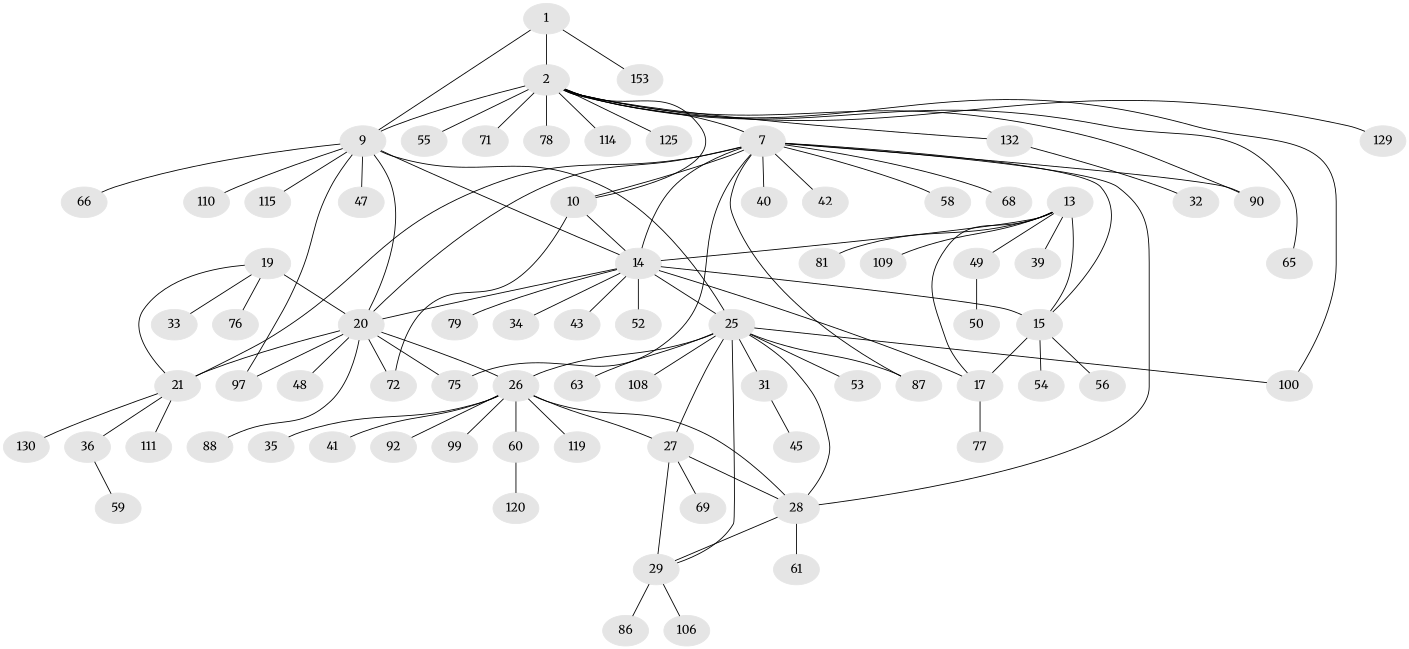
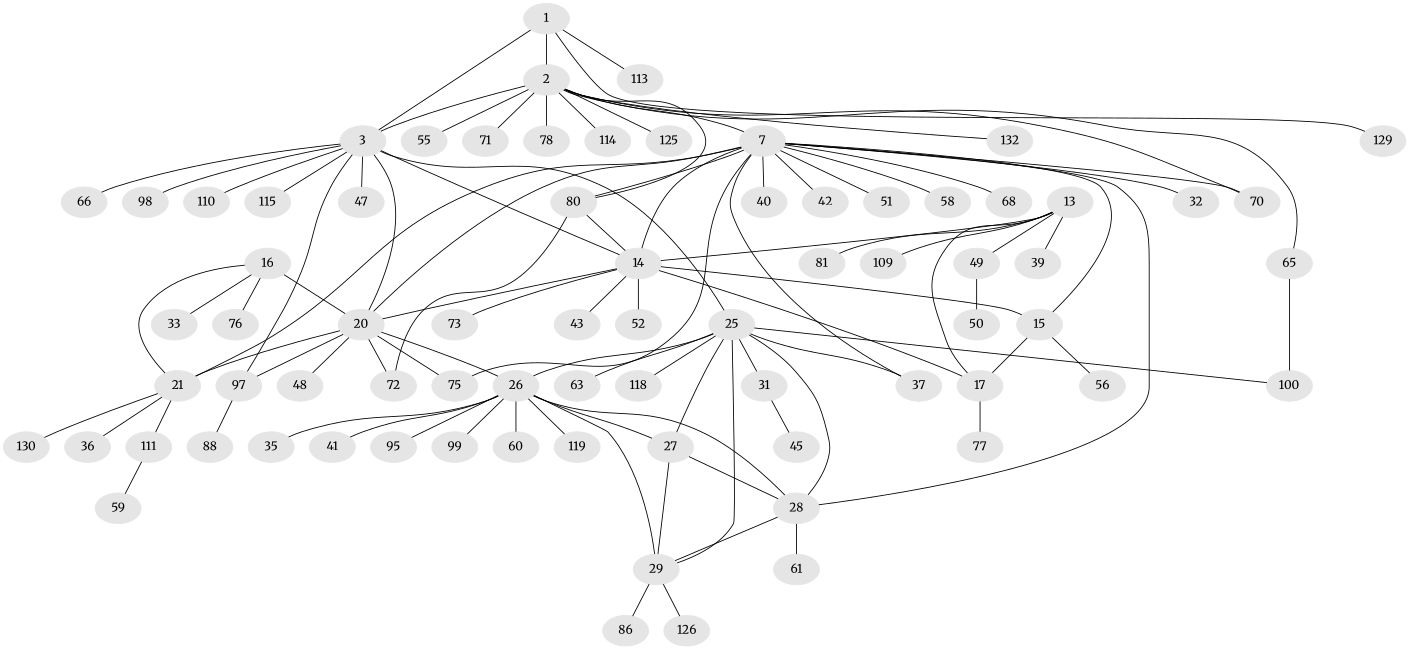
(640, 80) -> (640, 80)
(1007, 100) -> (1289, 325)
(1005, 107) -> (904, 117)
(363, 141) -> (363, 141)
(1090, 164) -> (983, 161)
none -> (145, 202)
(574, 202) -> (574, 202)
none -> (887, 202)
(1257, 202) -> (1257, 202)
(268, 264) -> (268, 264)
(1071, 267) -> none
(685, 294) -> none
(455, 325) -> (455, 325)
(516, 325) -> none
(638, 386) -> (638, 386)
(858, 386) -> none
(919, 386) -> (919, 386)
(1041, 386) -> none
(314, 414) -> (224, 416)
(394, 447) -> (394, 447)
none -> (622, 452)
(103, 478) -> (133, 478)
(516, 508) -> none
(703, 508) -> none
(687, 631) -> (687, 631)
